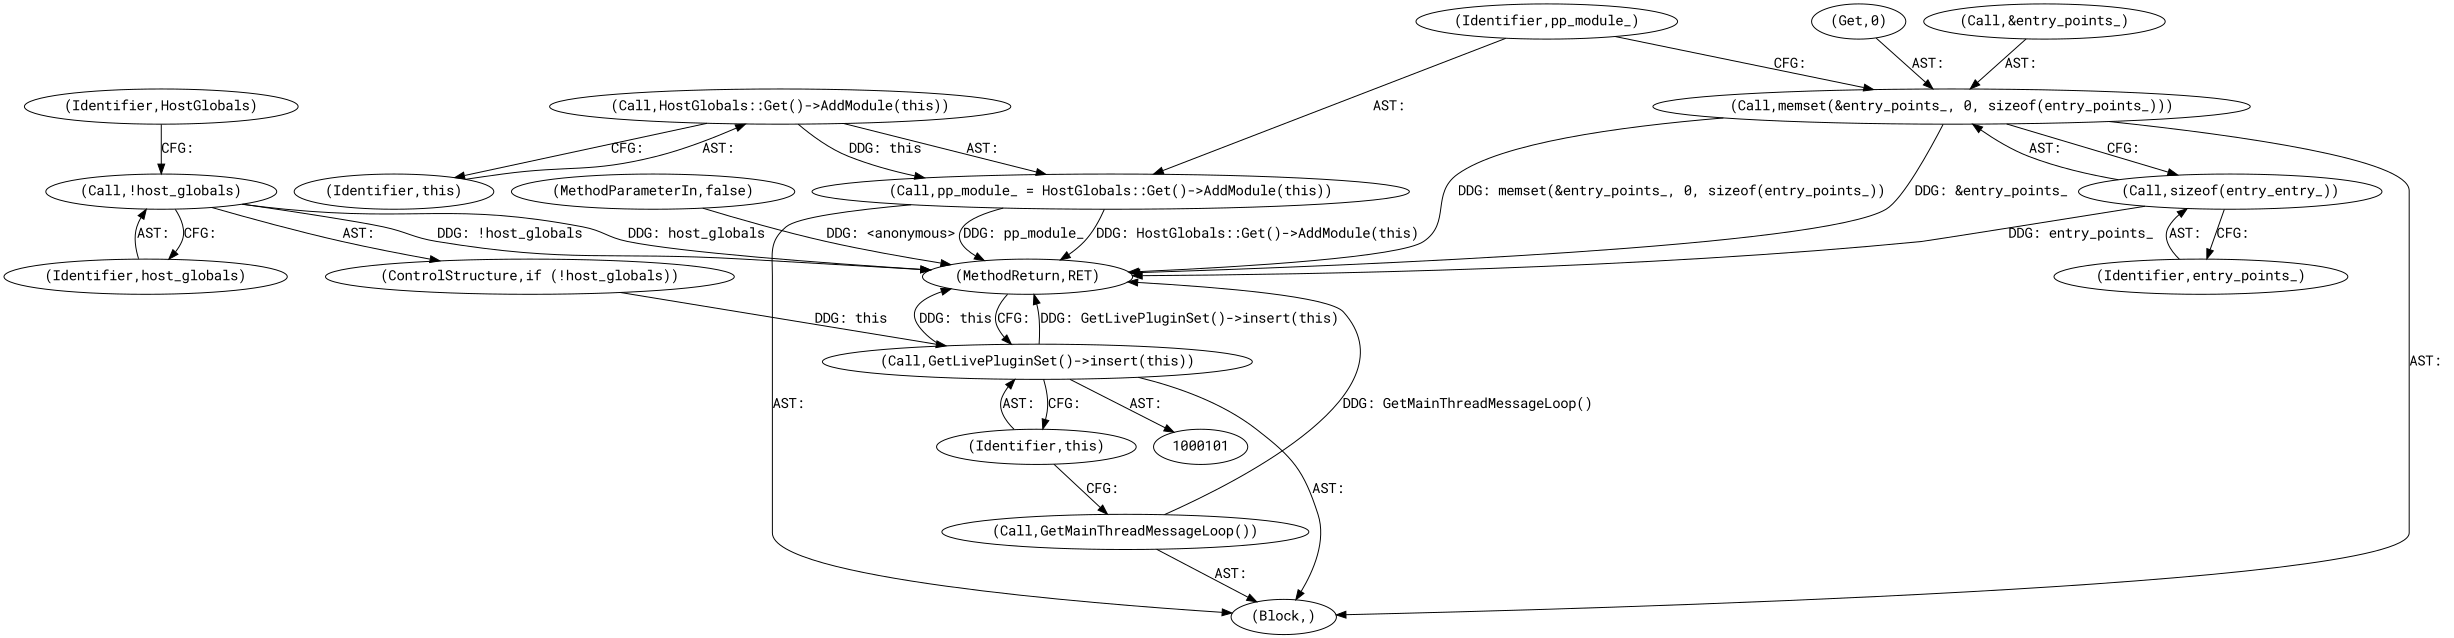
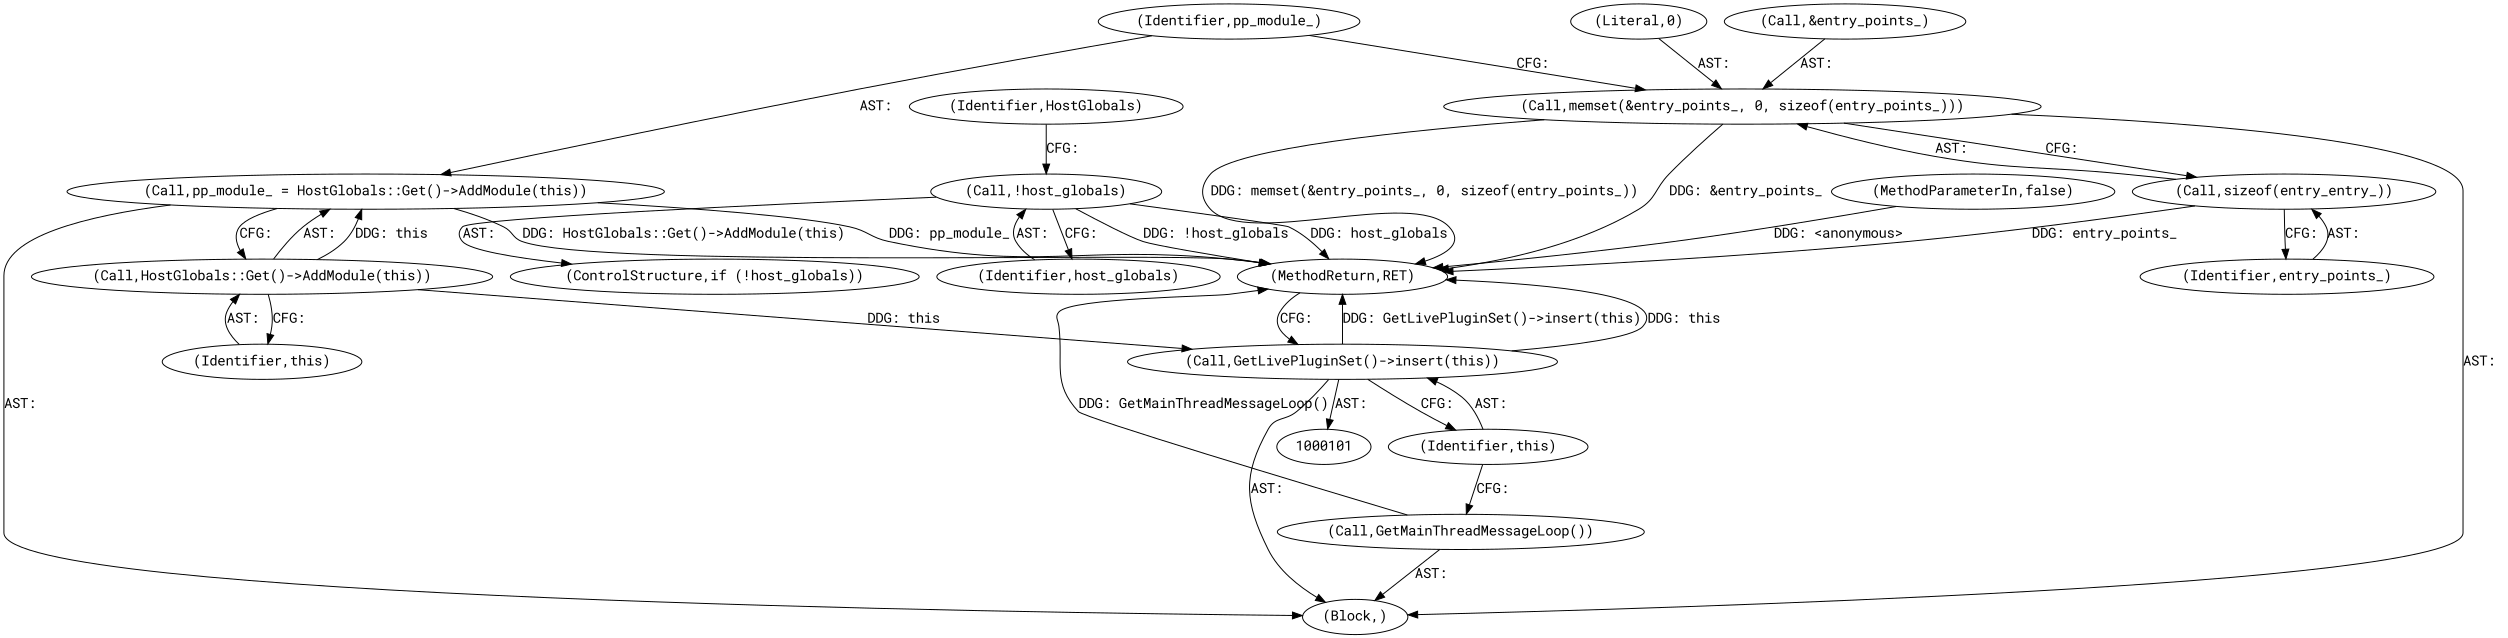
(1859, 22) -> (1639, 22)
none -> (246, 221)
(786, 320) -> (800, 319)
